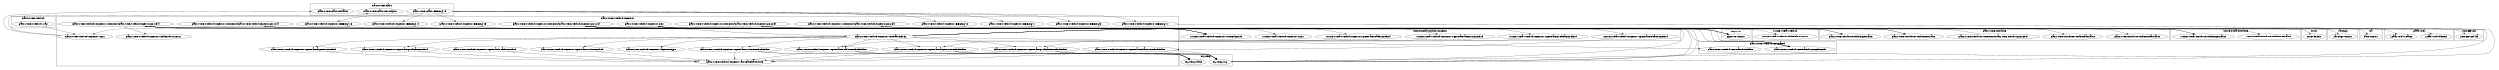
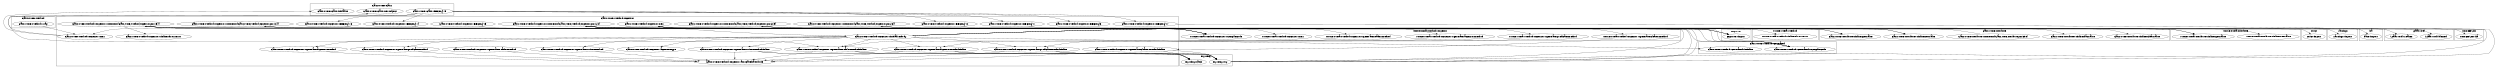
(446, 18) -> (202, 42)
